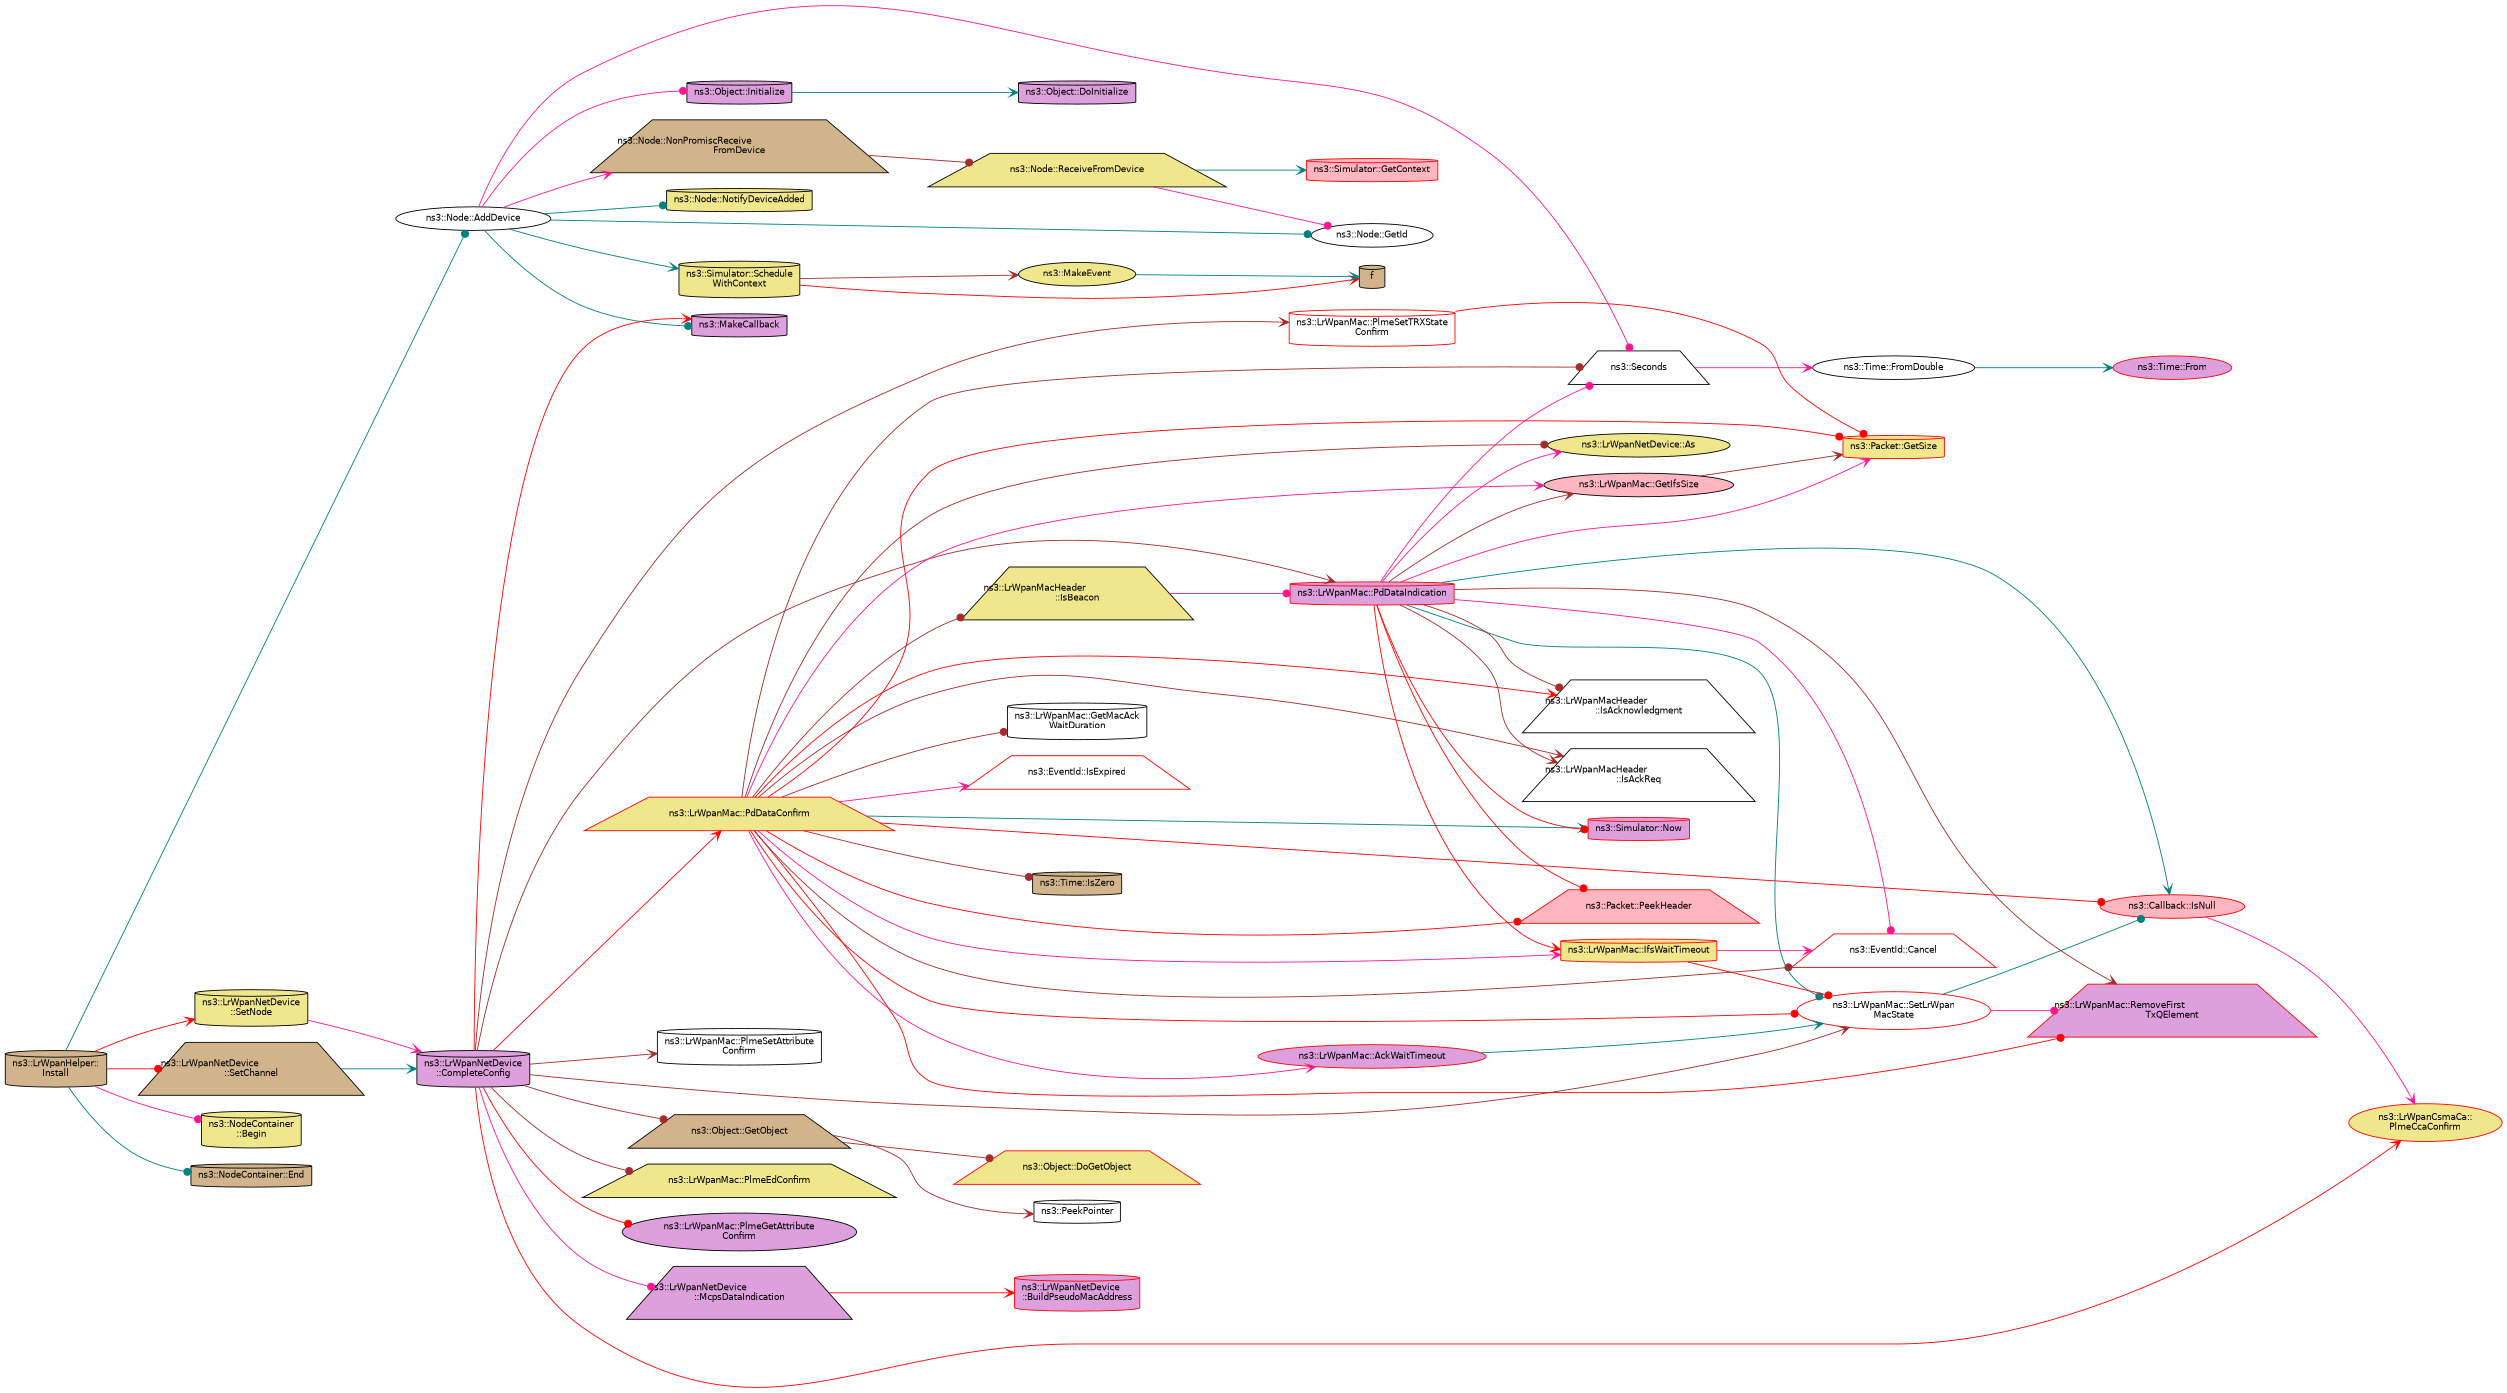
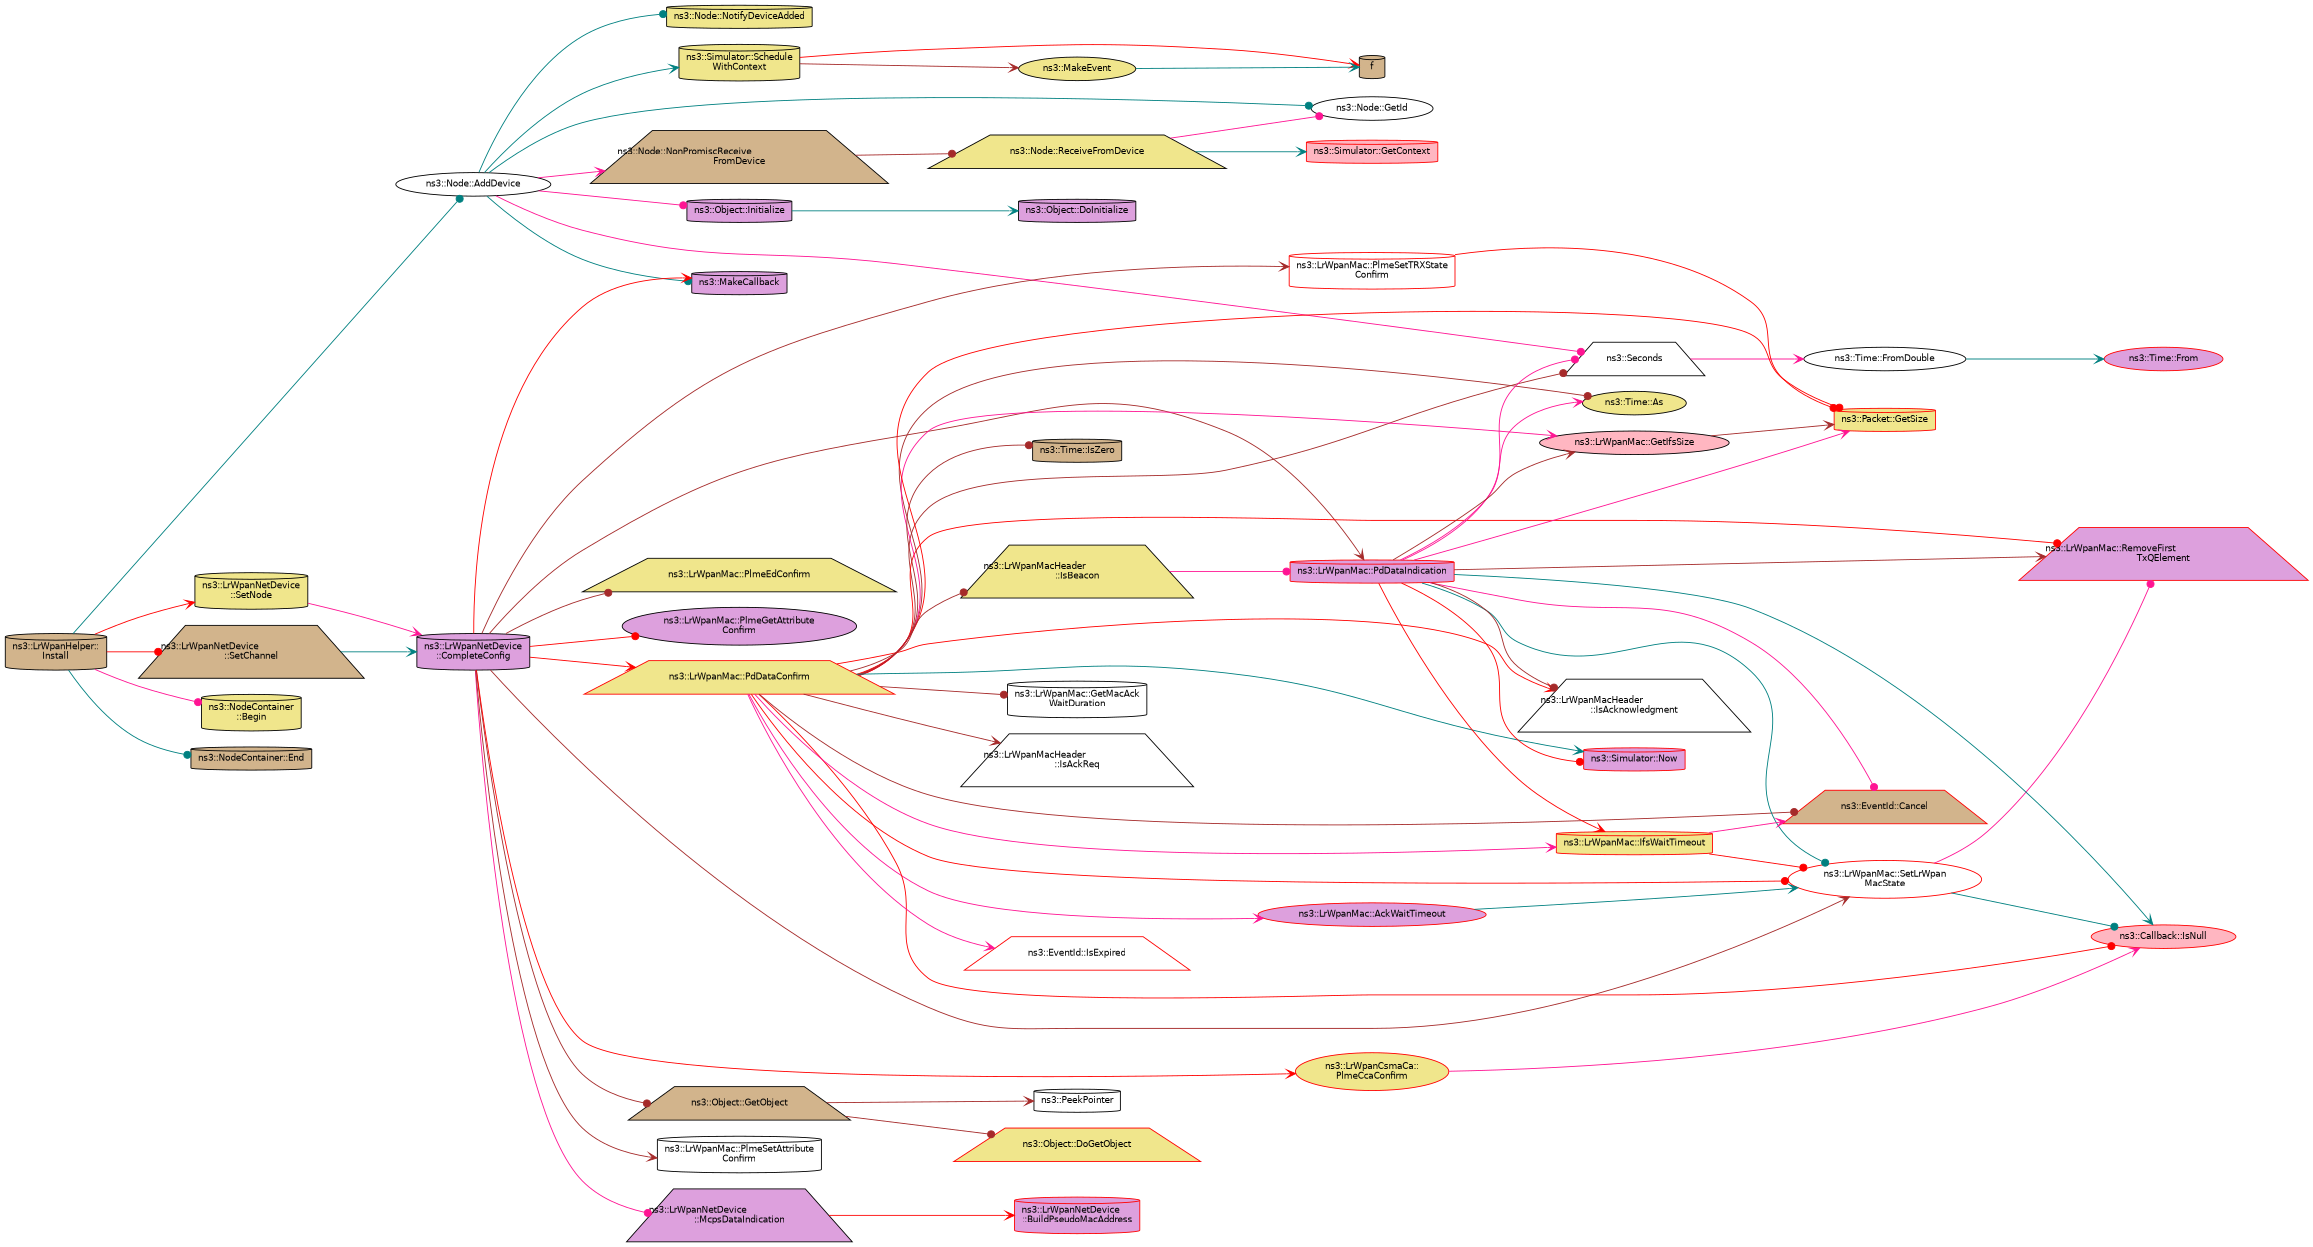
(1639, 445) -> (1634, 403)
(1490, 671) -> none
(1639, 907) -> none
(1894, 951) -> (1885, 807)
(2327, 985) -> (1797, 1045)
